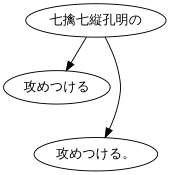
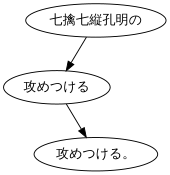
(120, 83) -> (74, 117)
